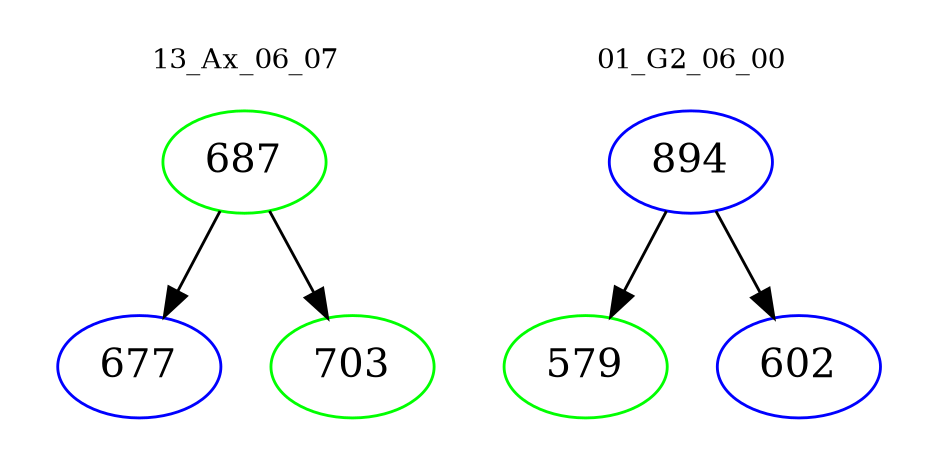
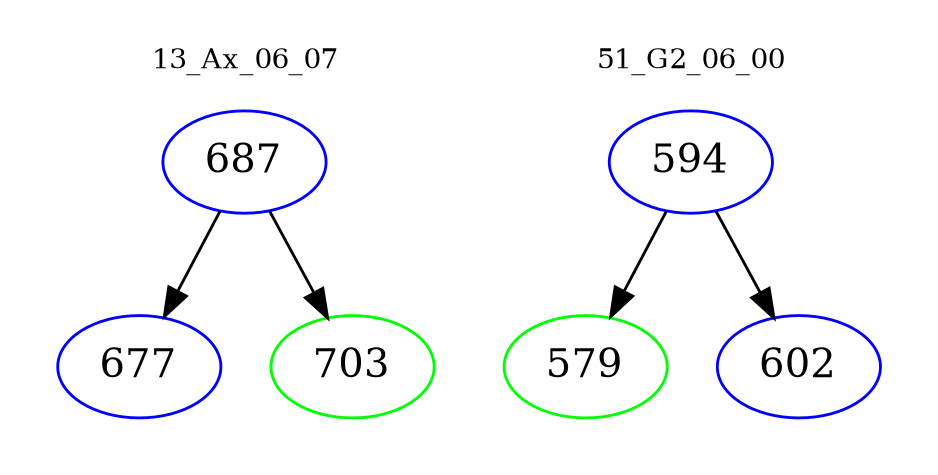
(692, 61) -> (692, 61)
(245, 162) -> (245, 162)
(691, 162) -> (691, 162)
